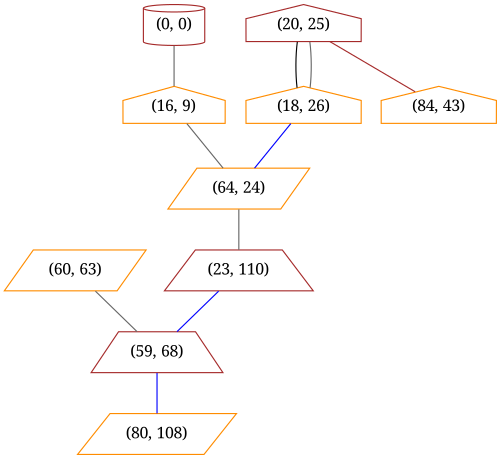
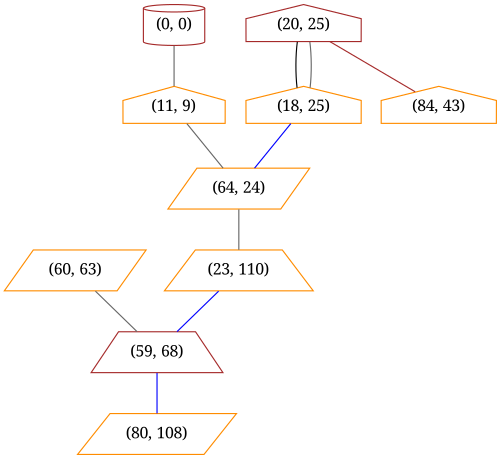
(174, 107) -> (174, 107)
(304, 107) -> (304, 107)
(239, 270) -> (239, 270)
